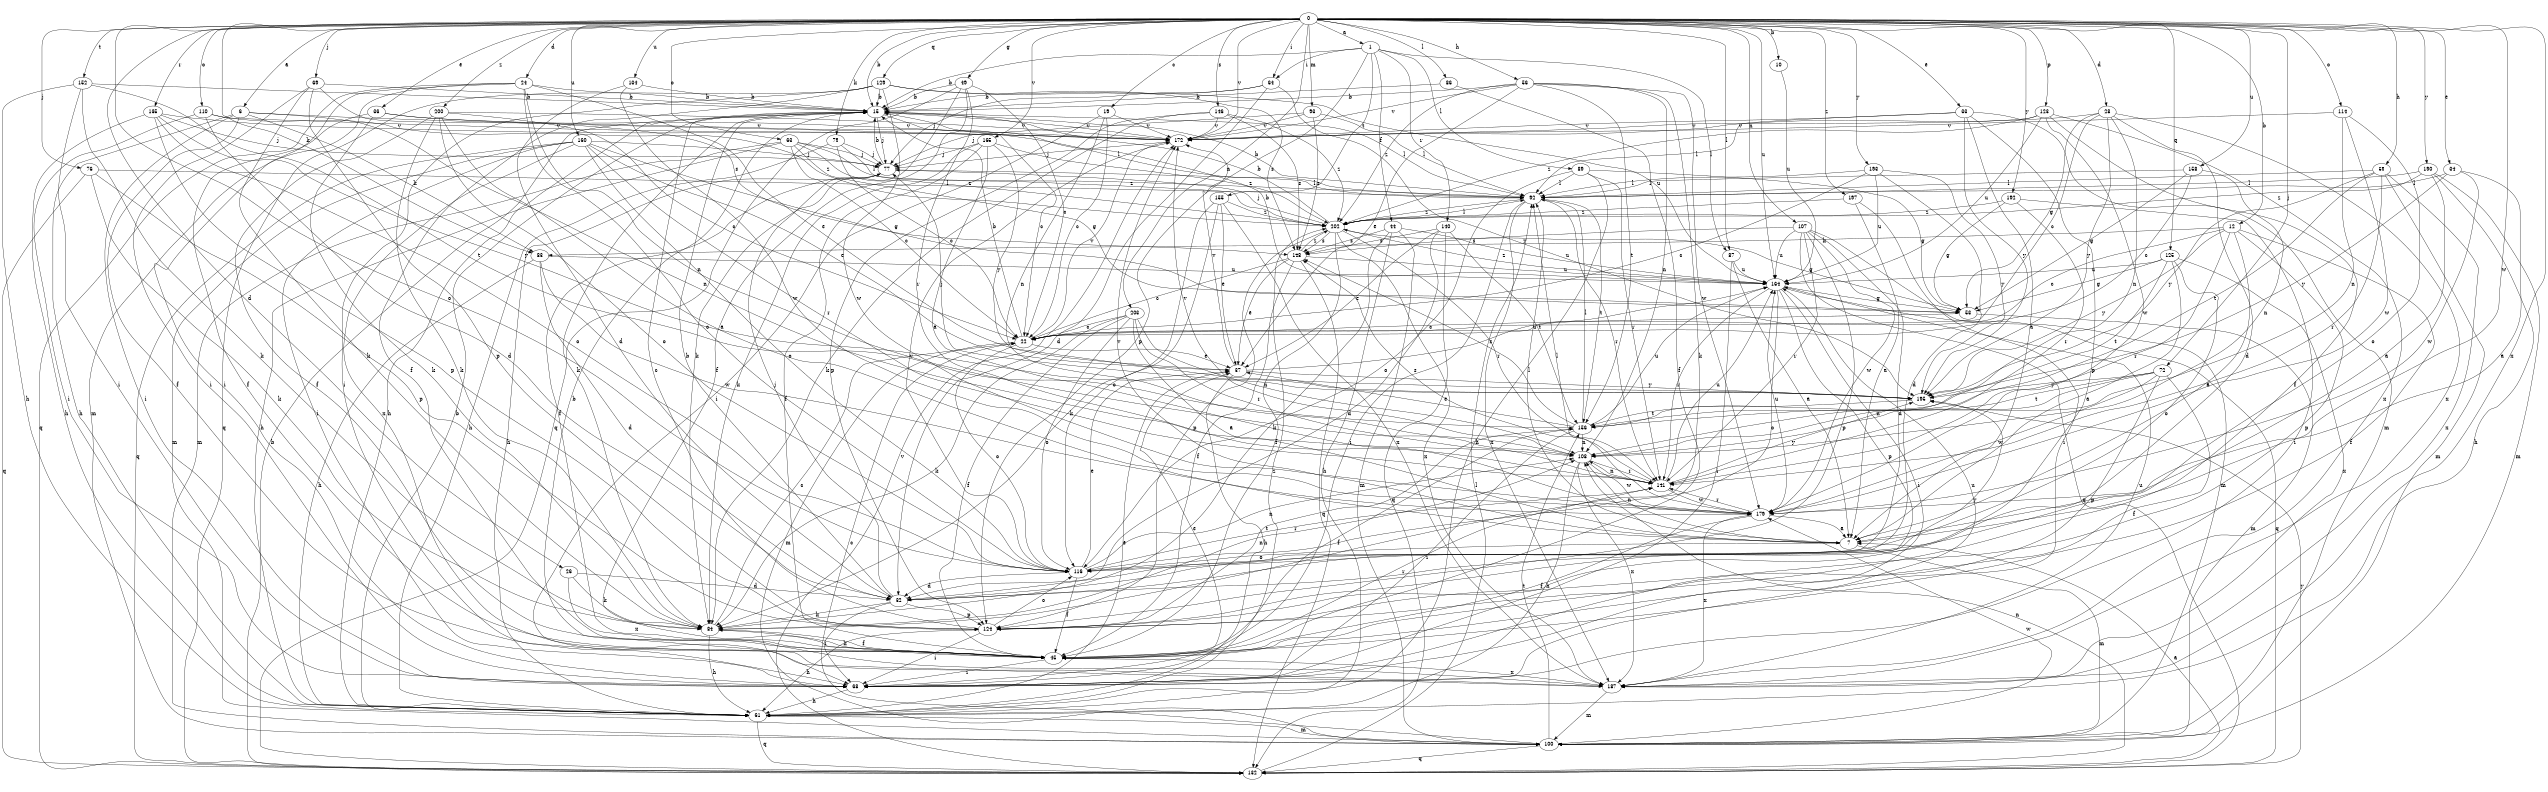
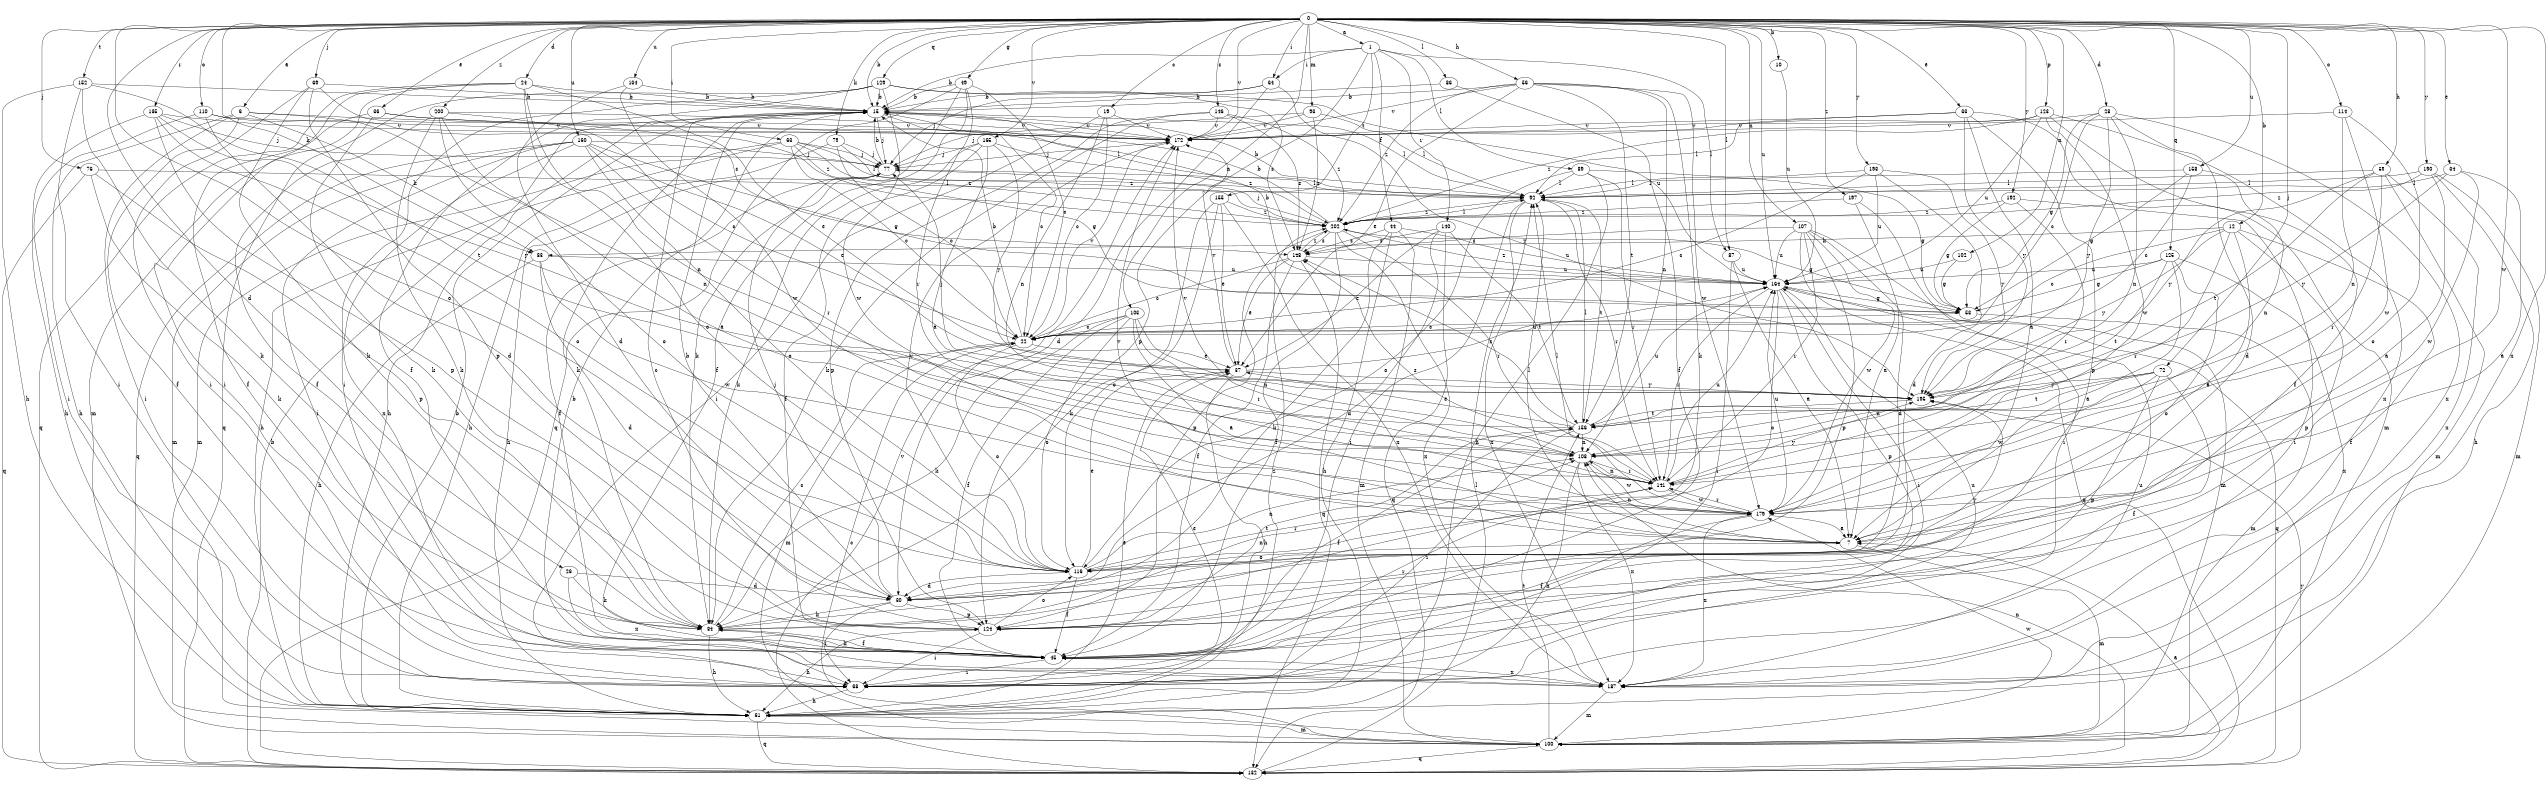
(672, 83) -> (672, 83)
none -> (1962, 256)
(1135, 313) -> (1135, 313)
(899, 601) -> (899, 601)
